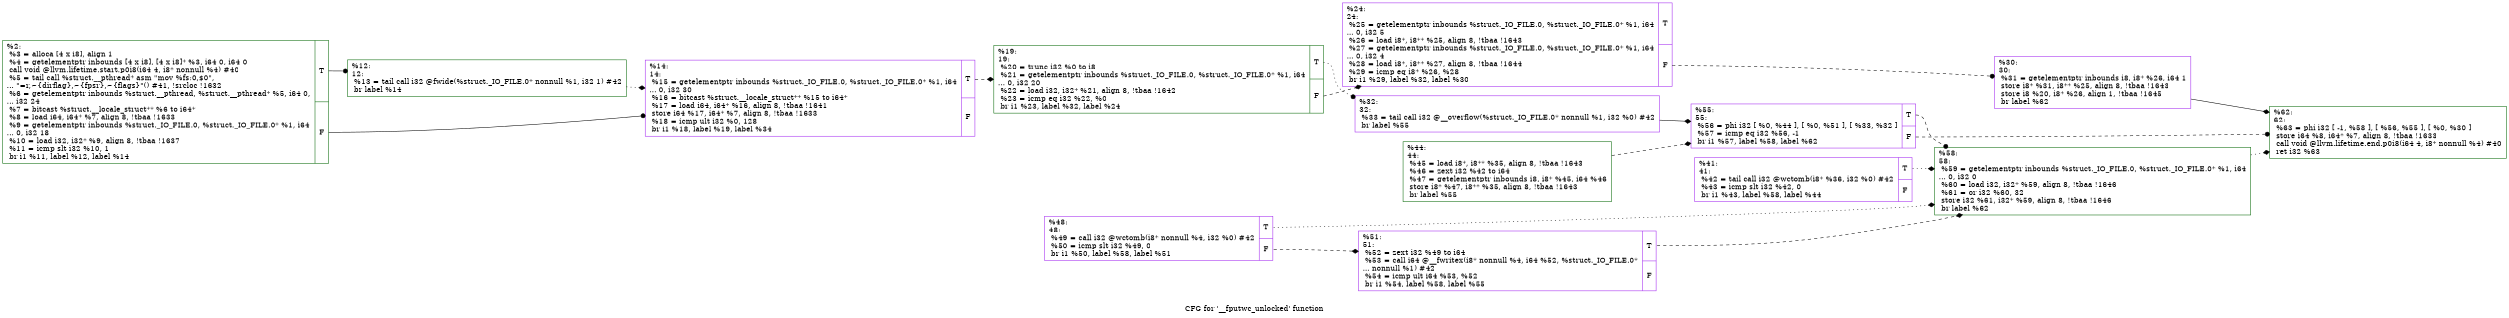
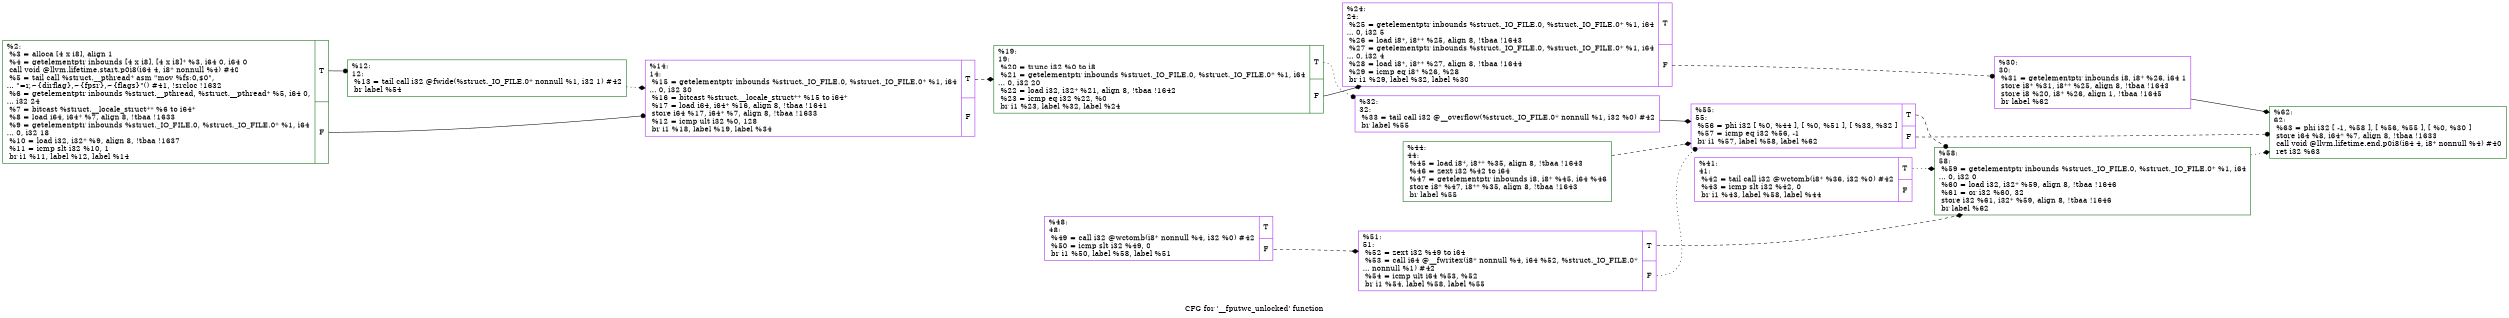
(377, 90) -> (377, 90)
(1339, 92) -> (1339, 92)
(703, 122) -> (703, 122)
none -> (1679, 218)
(1601, 219) -> none
